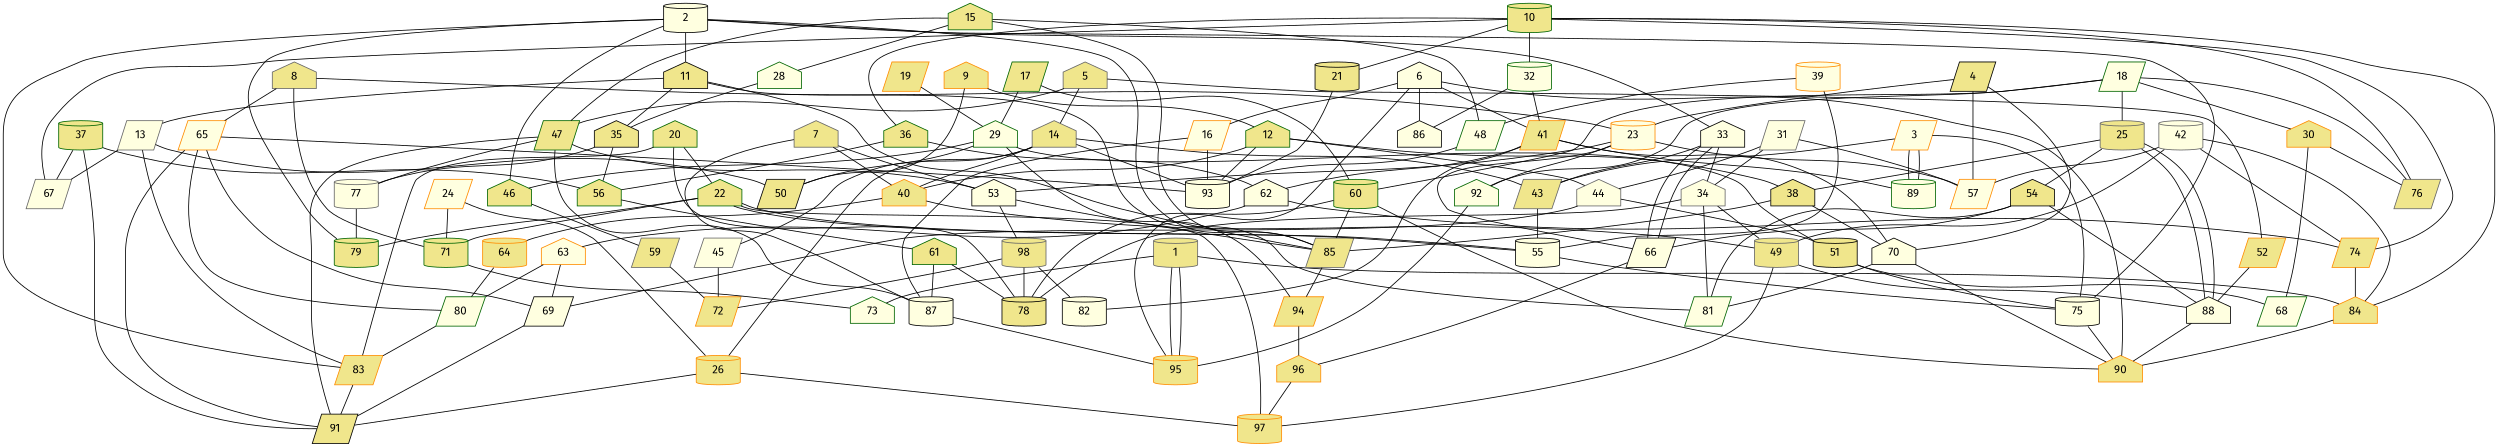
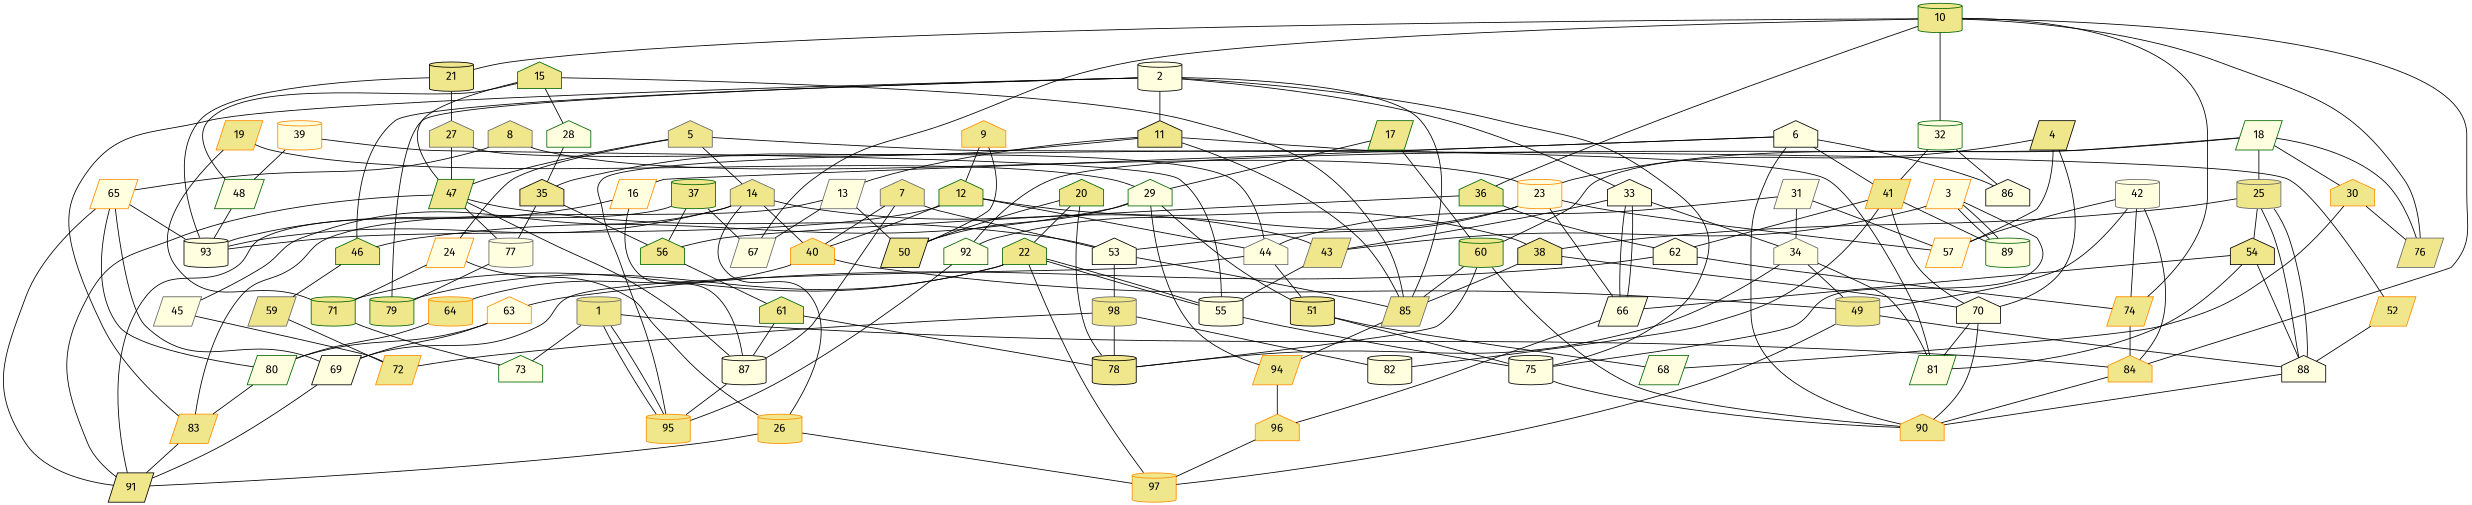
none -> (451, 135)
none -> (523, 175)
(415, 182) -> (1016, 212)
(320, 200) -> (179, 269)
